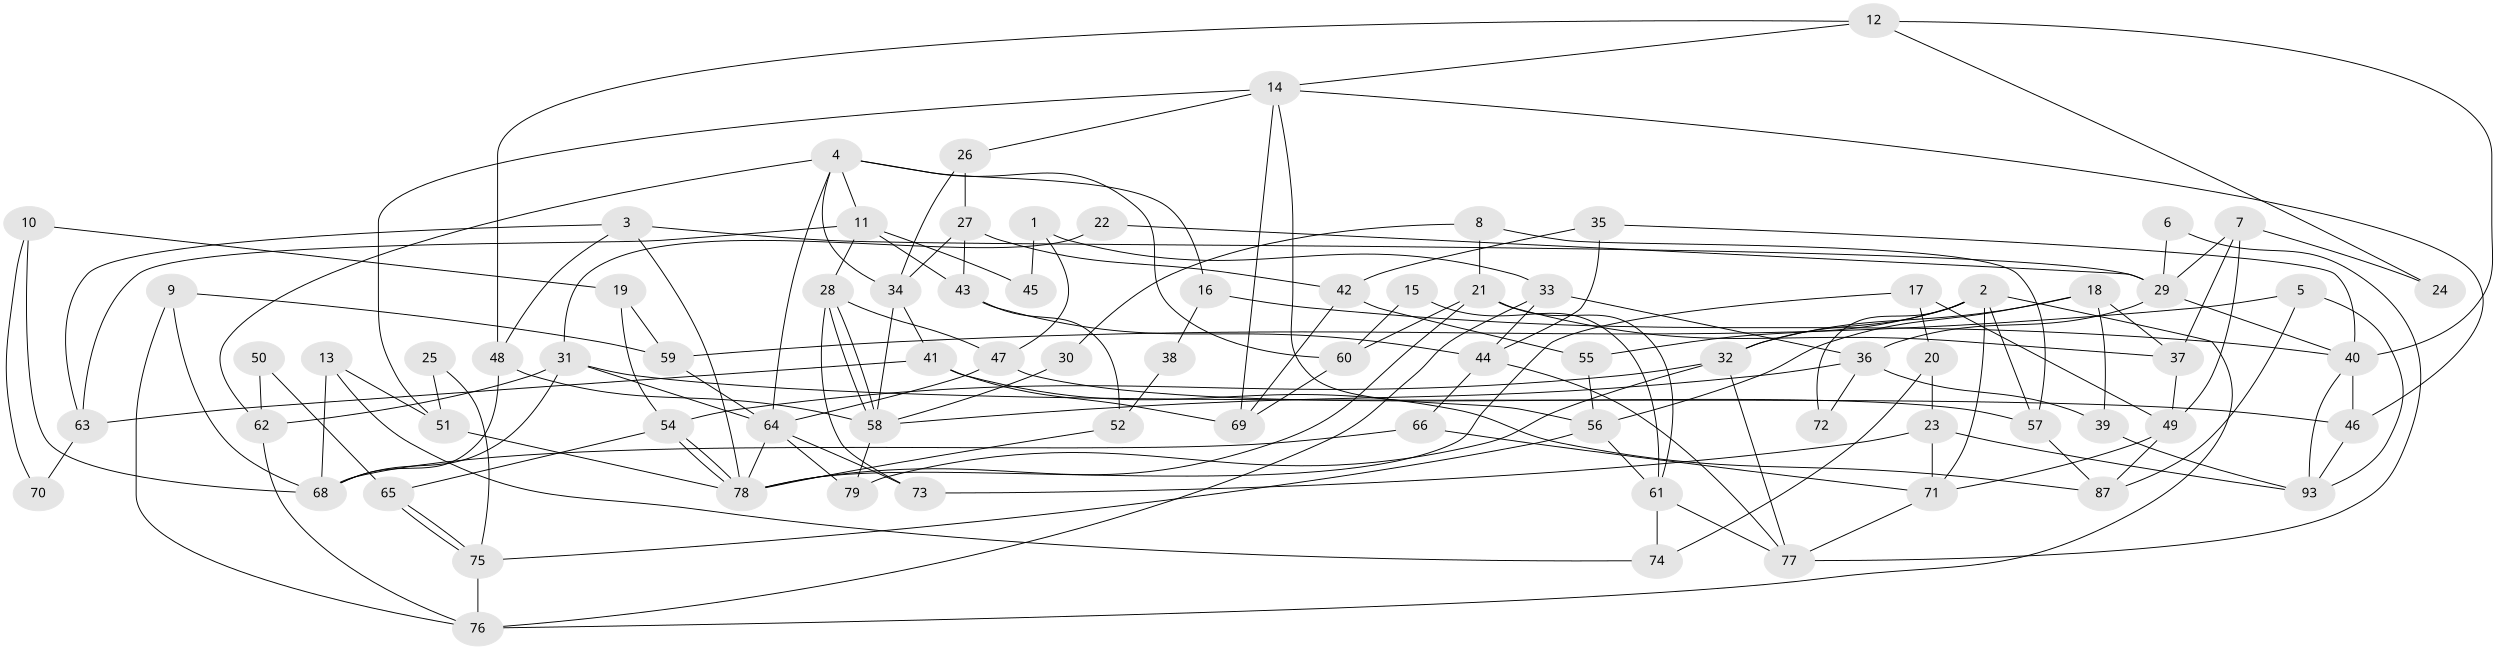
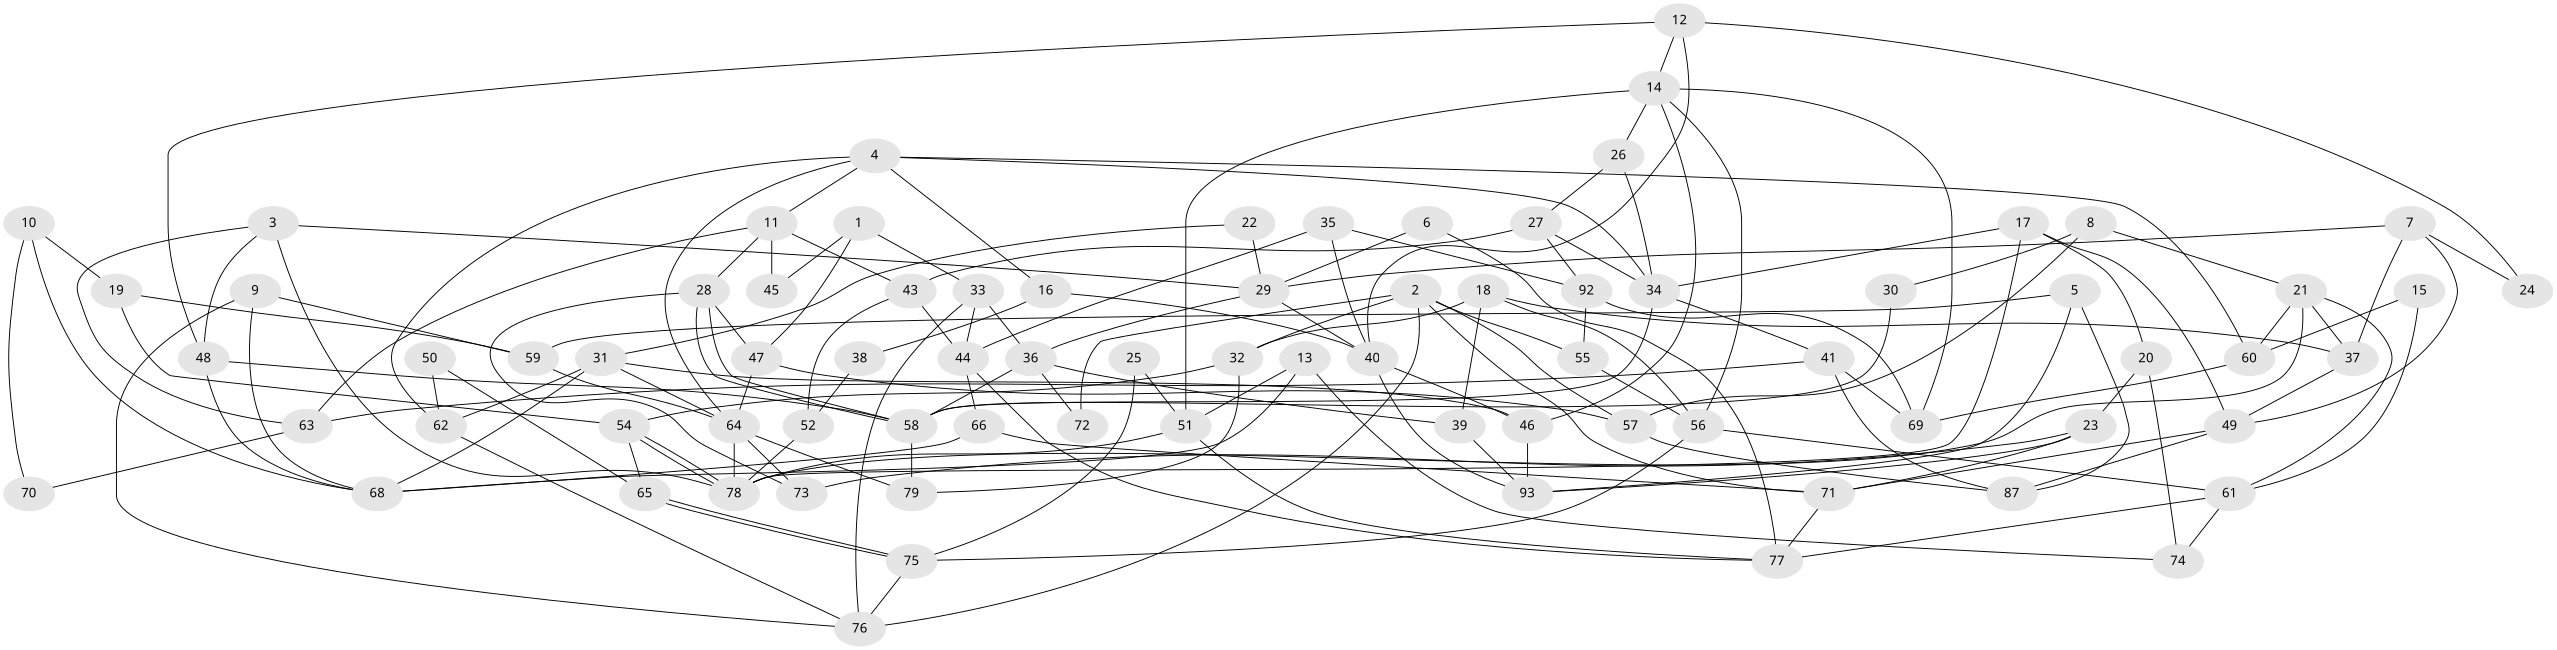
none -> (1839, 257)
(1344, 291) -> (1587, 291)
(1758, 460) -> (1393, 529)
